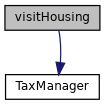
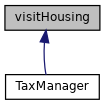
(61, 46) -> (44, 59)
